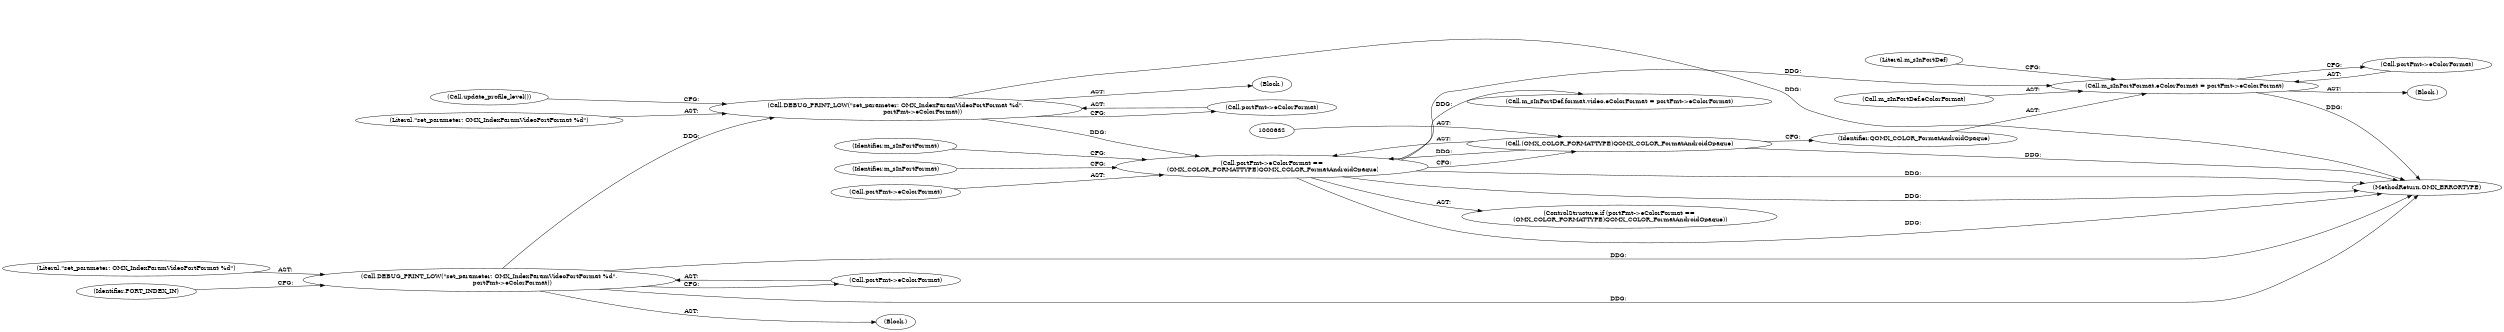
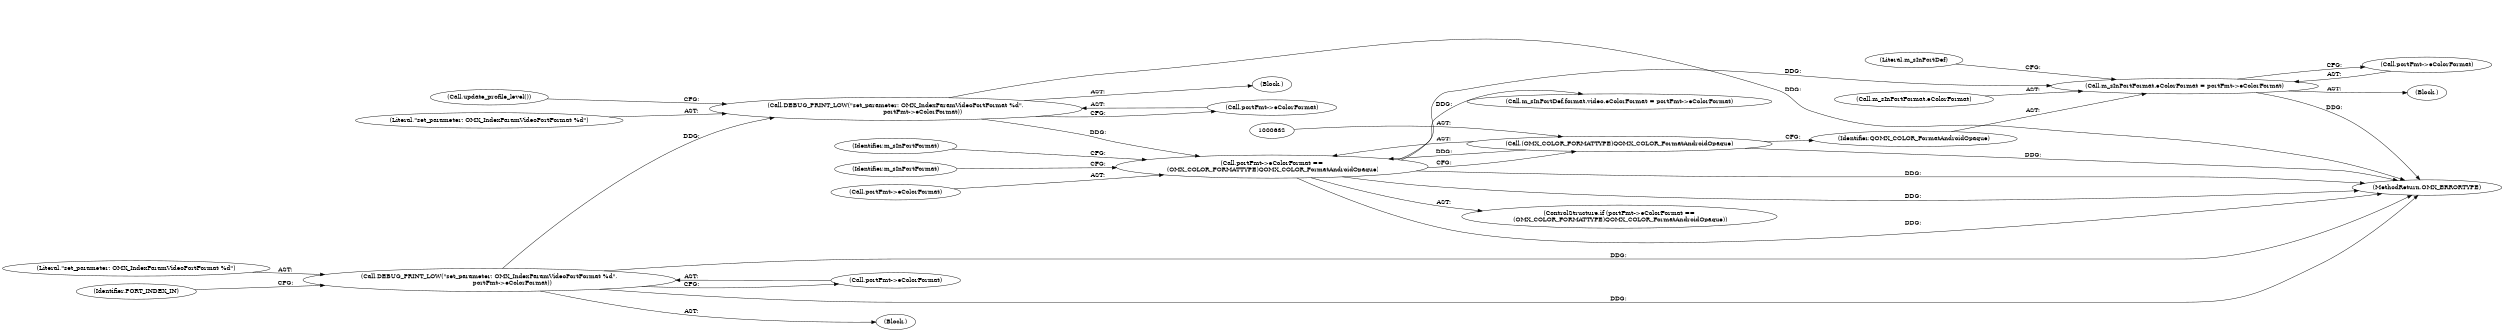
(1914, 99) -> (1914, 99)
